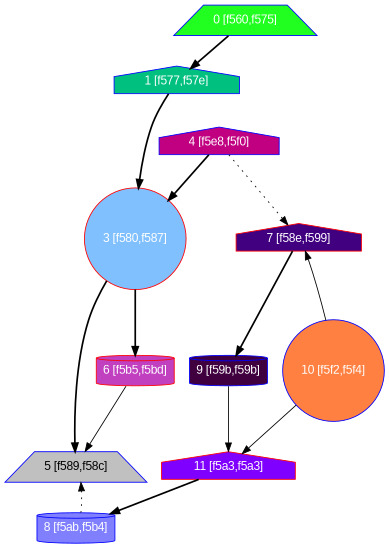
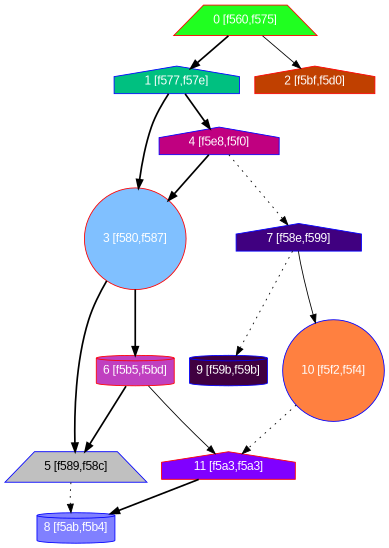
(245, 20) -> (245, 20)
none -> (315, 81)
none -> (195, 108)
(299, 239) -> (299, 239)
(318, 290) -> (305, 283)
(266, 299) -> (266, 299)
(108, 415) -> (108, 415)
(228, 415) -> (178, 417)
(272, 426) -> (272, 426)
(82, 502) -> (70, 493)
